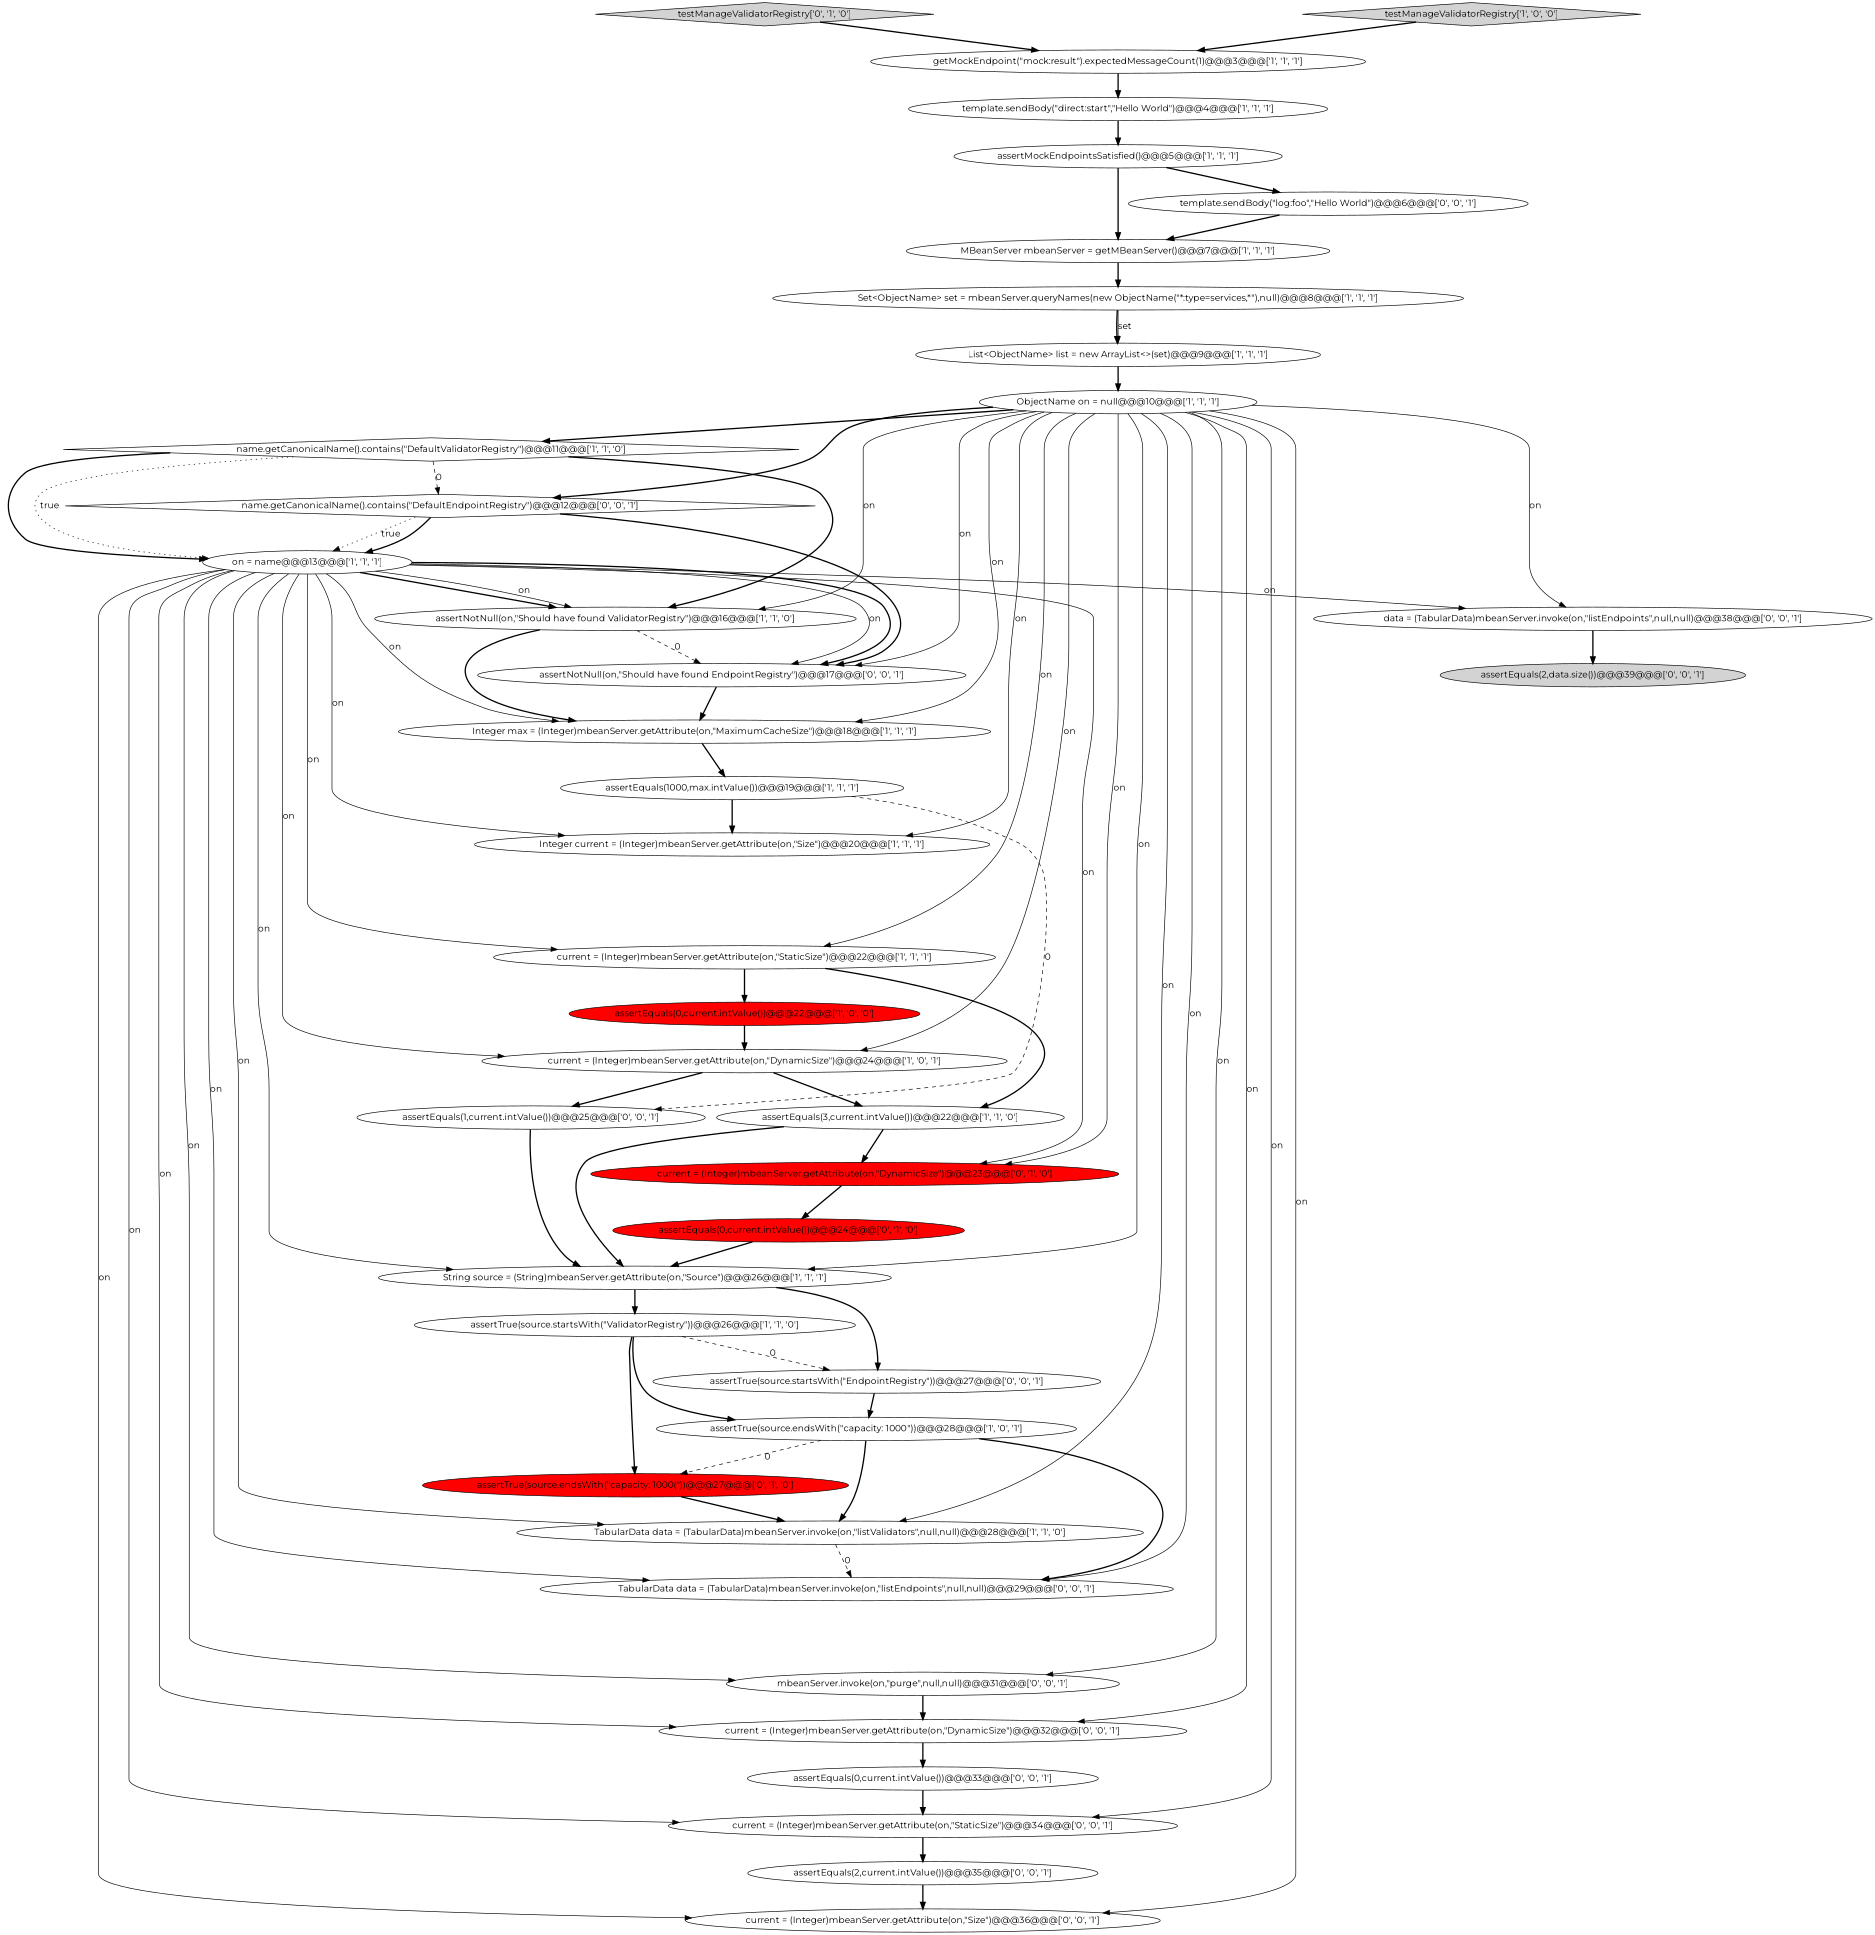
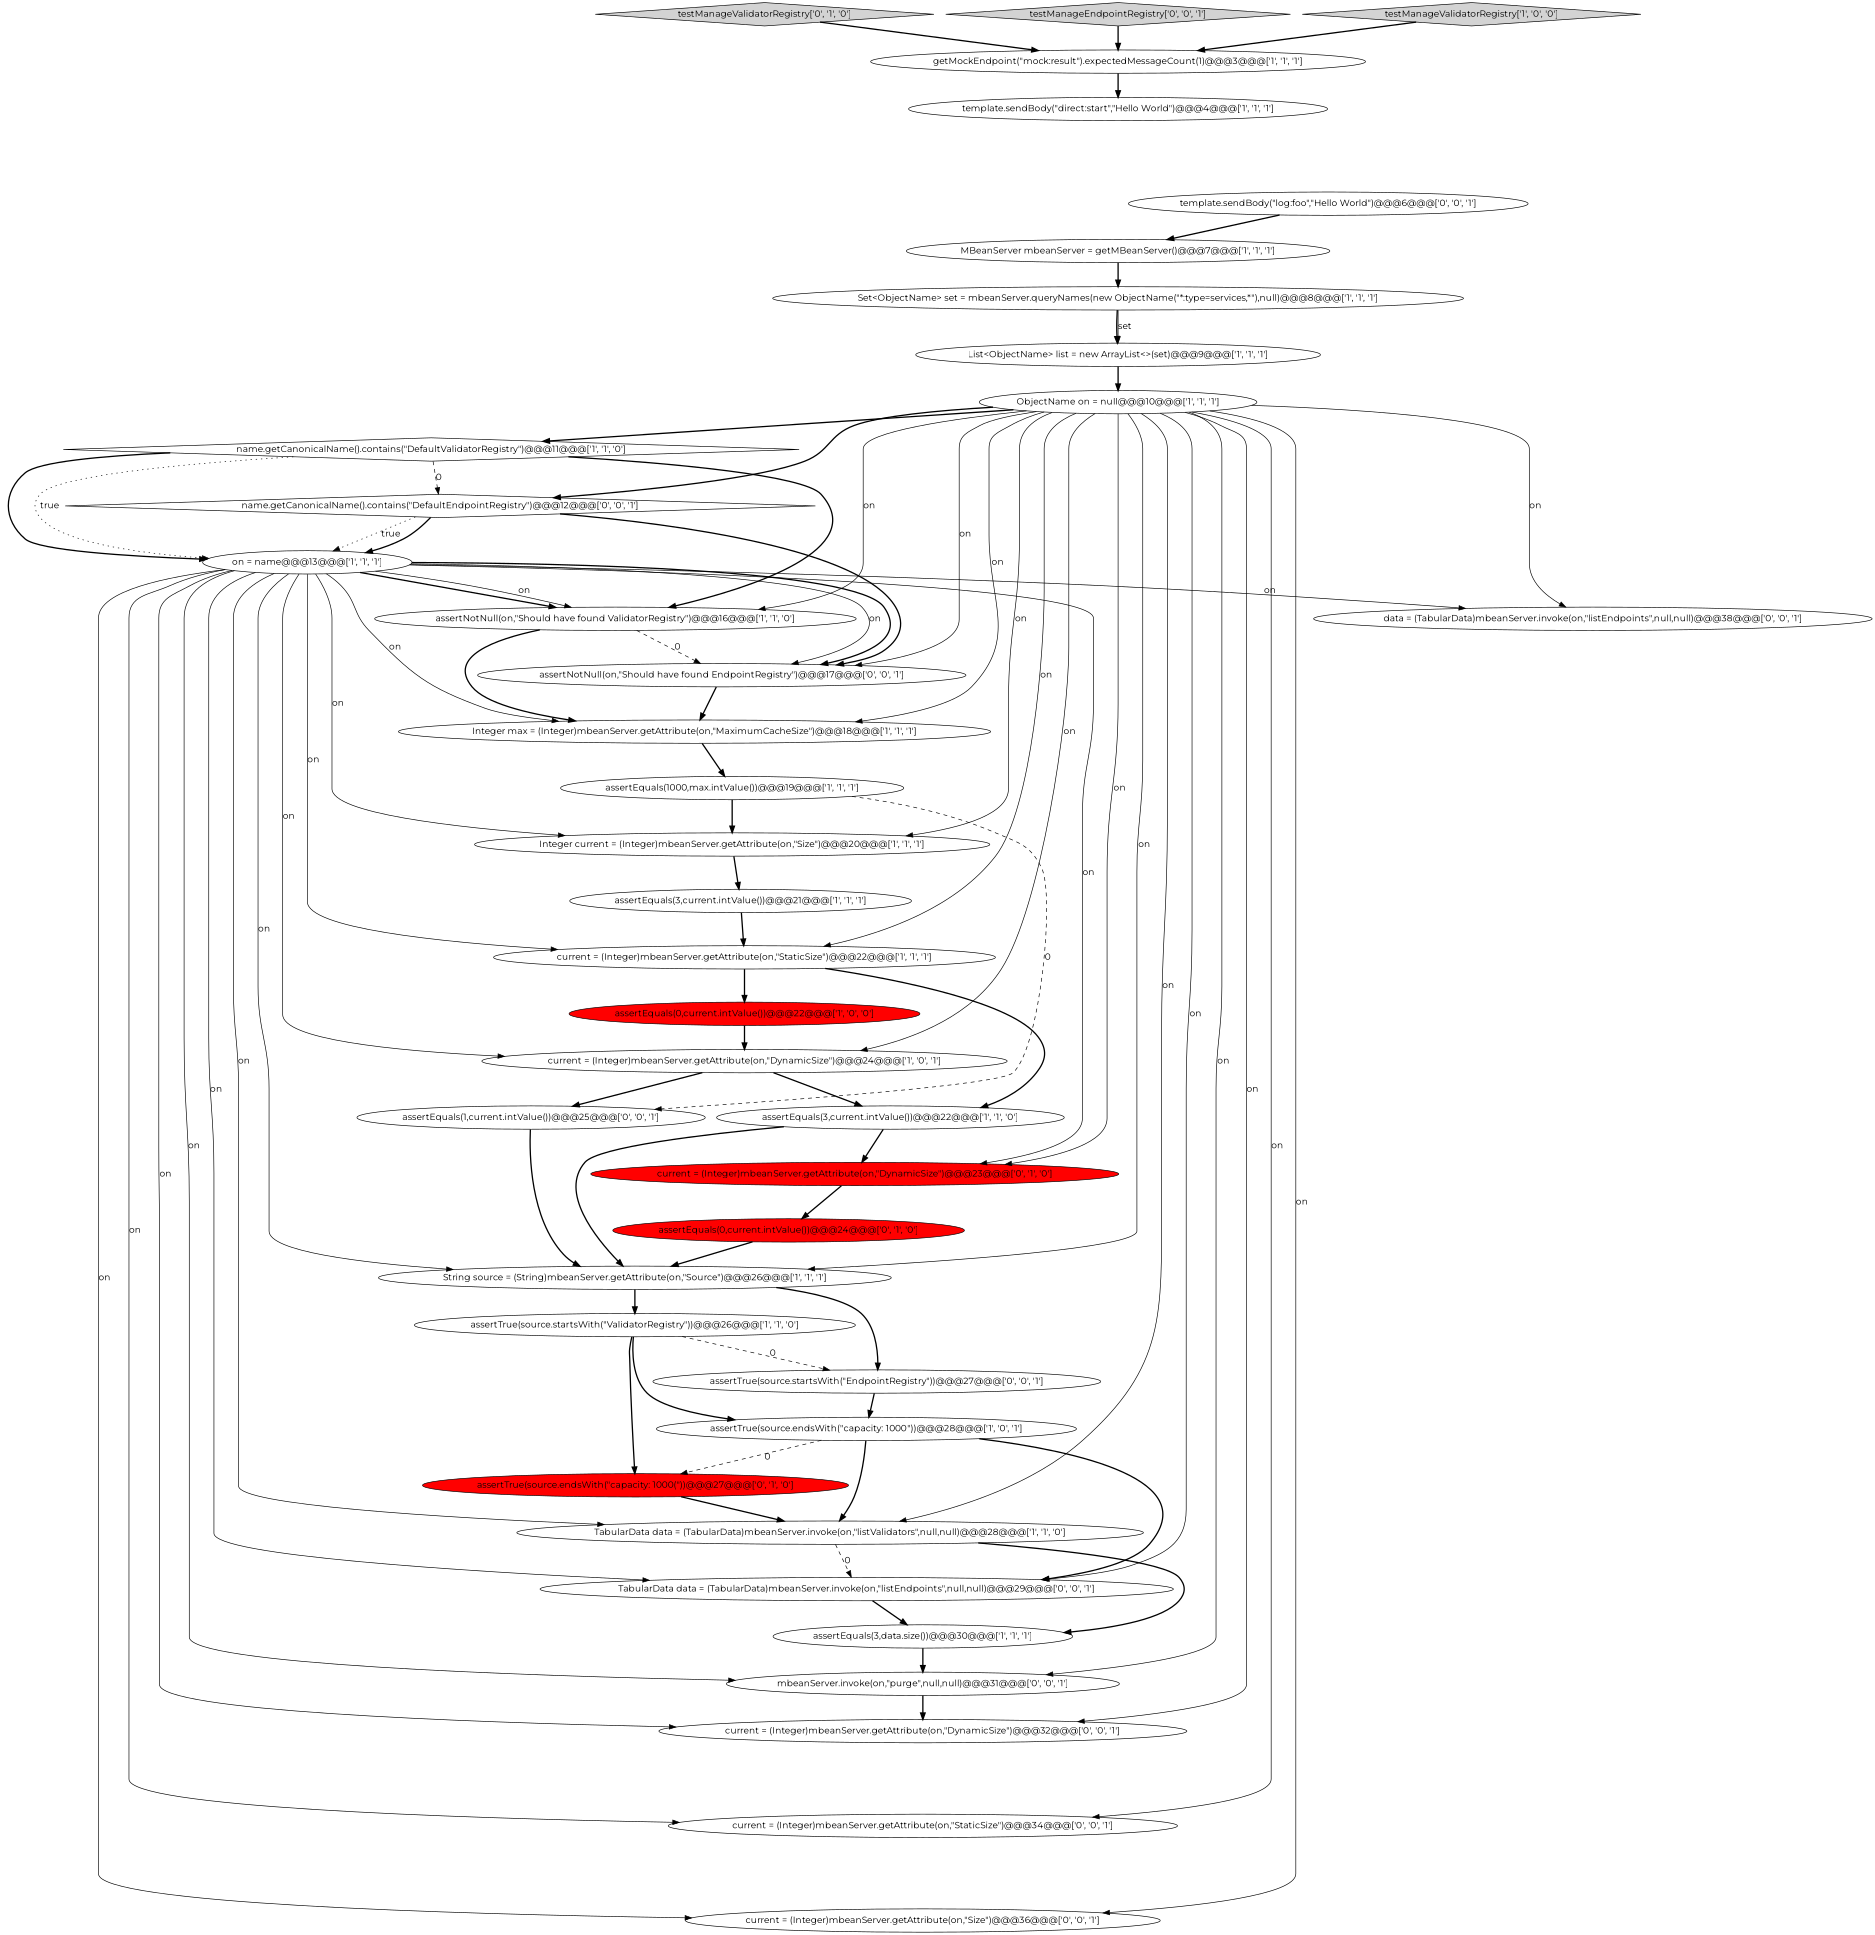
none -> (1118, 14)
(1118, 156) -> none
(1593, 675) -> none
none -> (741, 901)
none -> (923, 1636)
(923, 1778) -> none
(923, 1873) -> none
